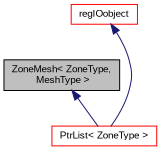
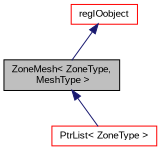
(131, 80) -> (82, 46)
